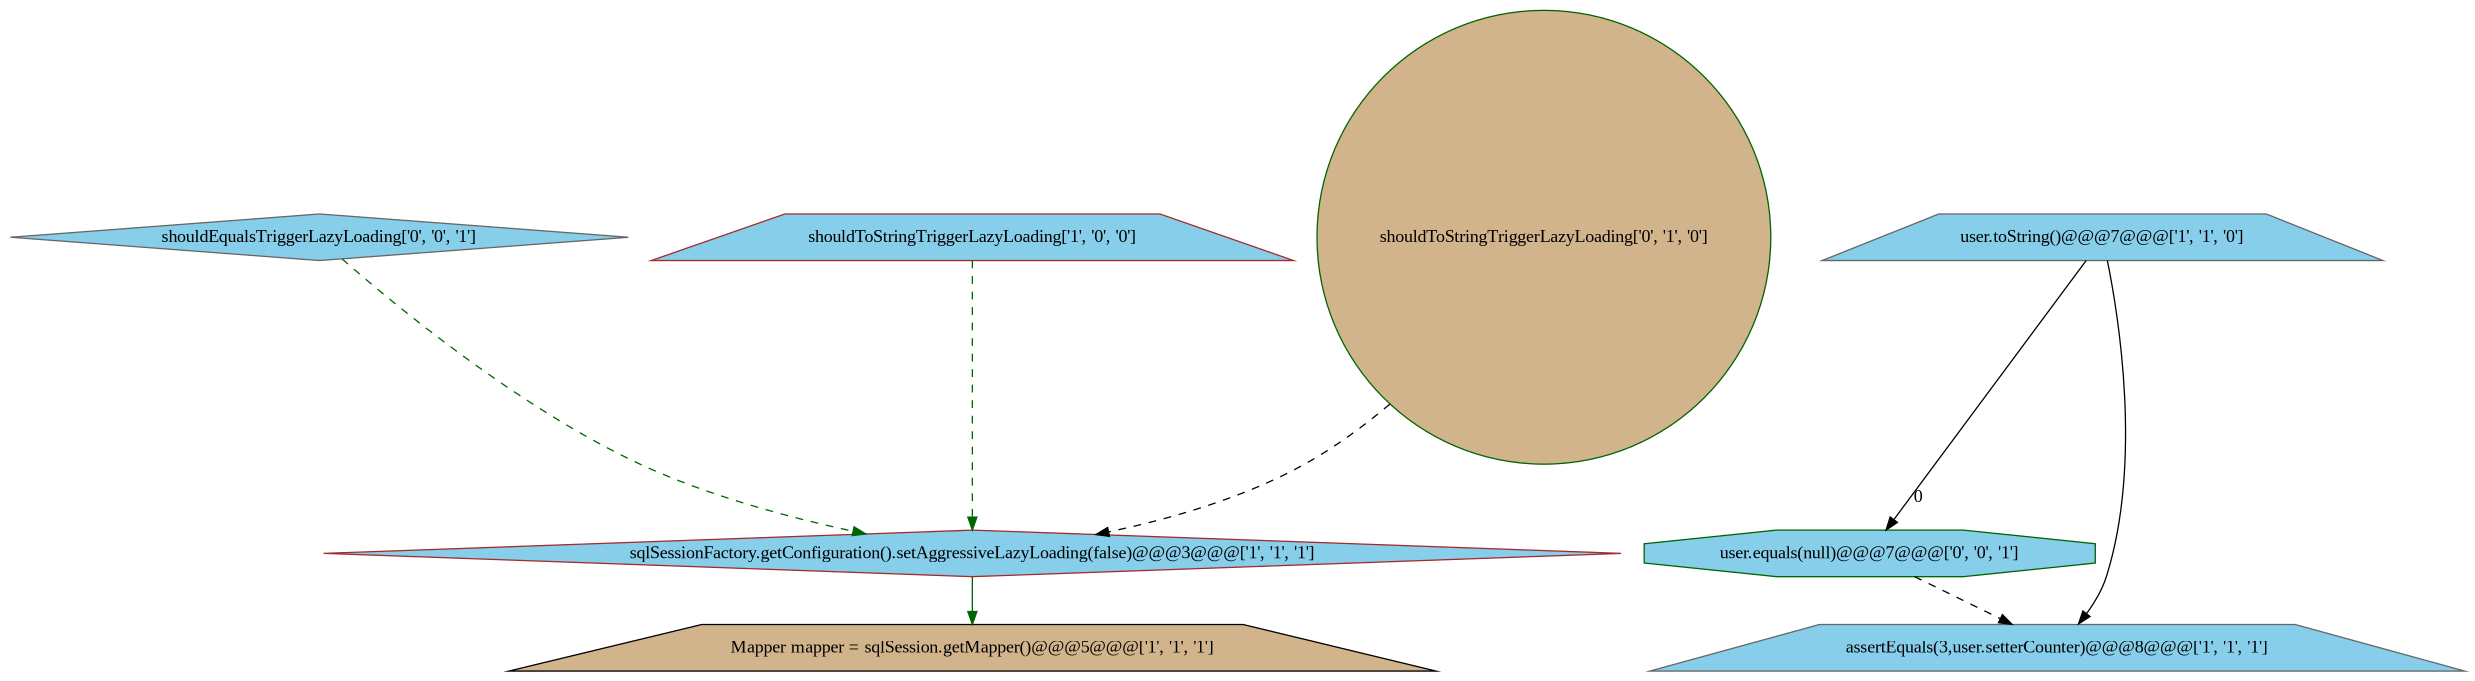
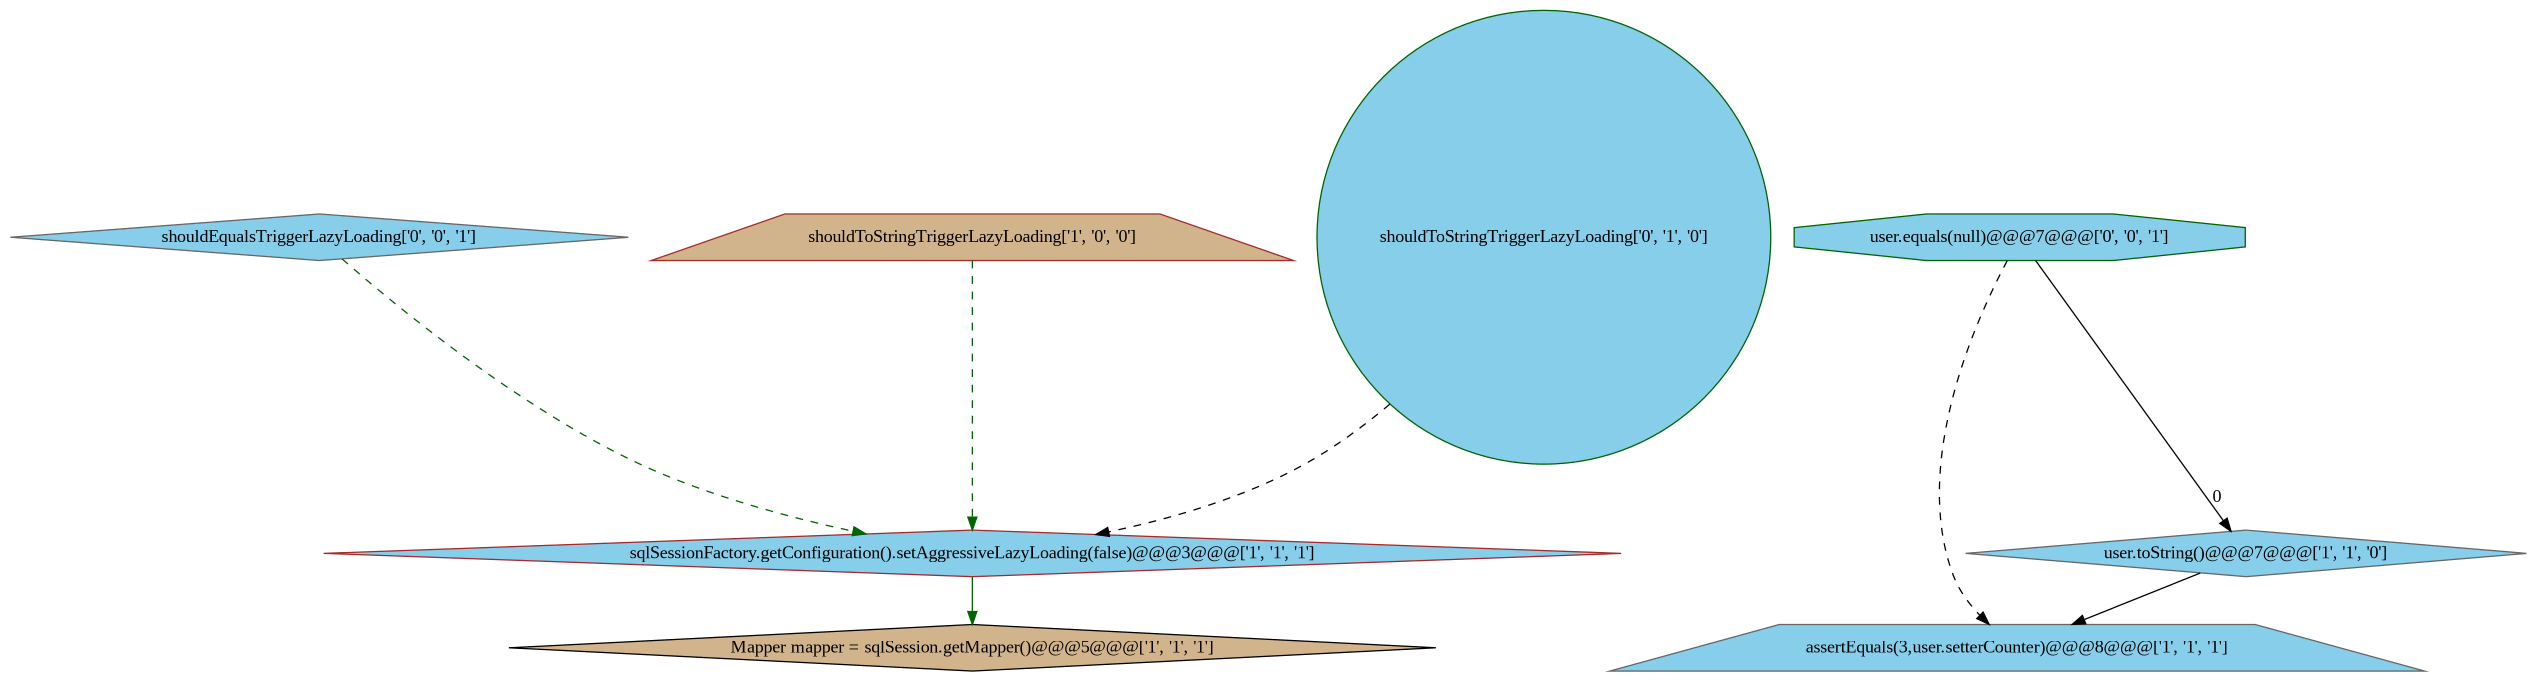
(972, 237) -> (972, 237)
(1544, 237) -> (1544, 237)
(2103, 237) -> (2246, 553)
(1990, 390) -> (2130, 391)
(972, 648) -> (972, 648)
